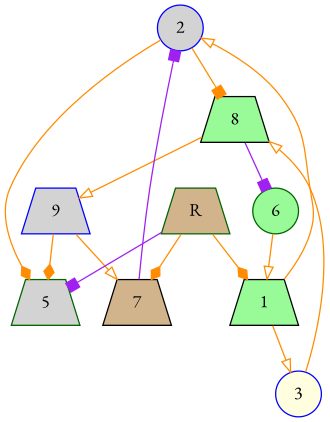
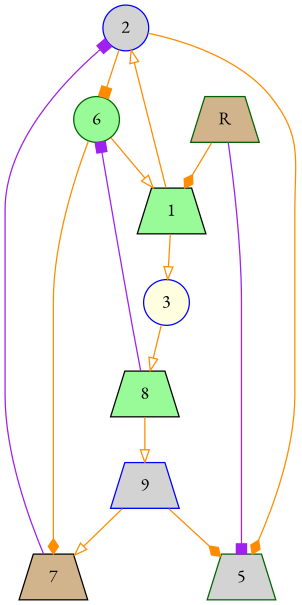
(203, 67) -> (113, 67)
(171, 250) -> (53, 337)
